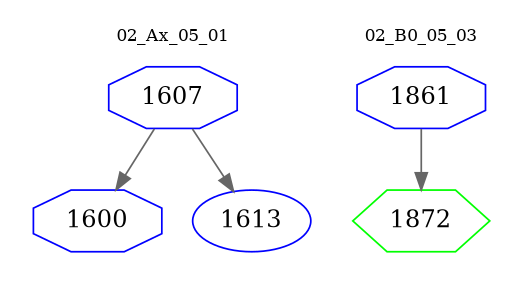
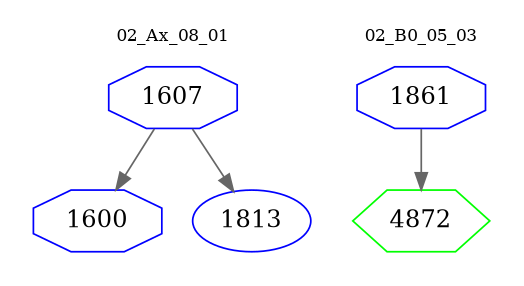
(173, 37) -> (173, 37)
(252, 221) -> (252, 221)
(421, 221) -> (421, 221)
